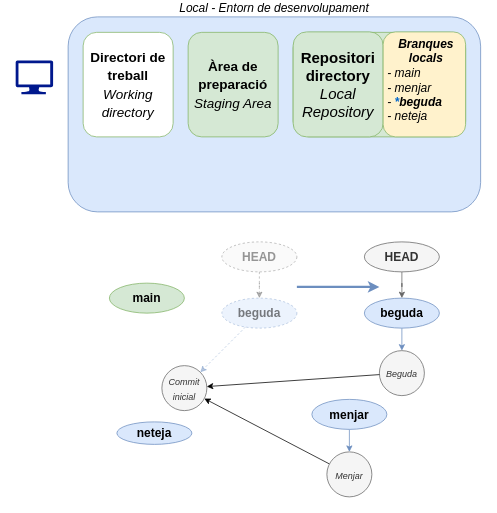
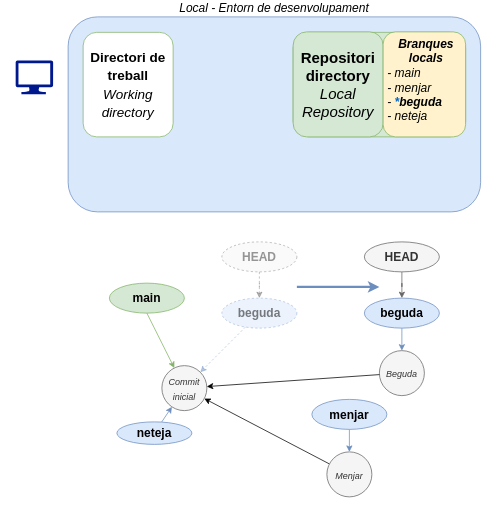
(233, 85) -> none
none -> (159, 338)
none -> (165, 417)
